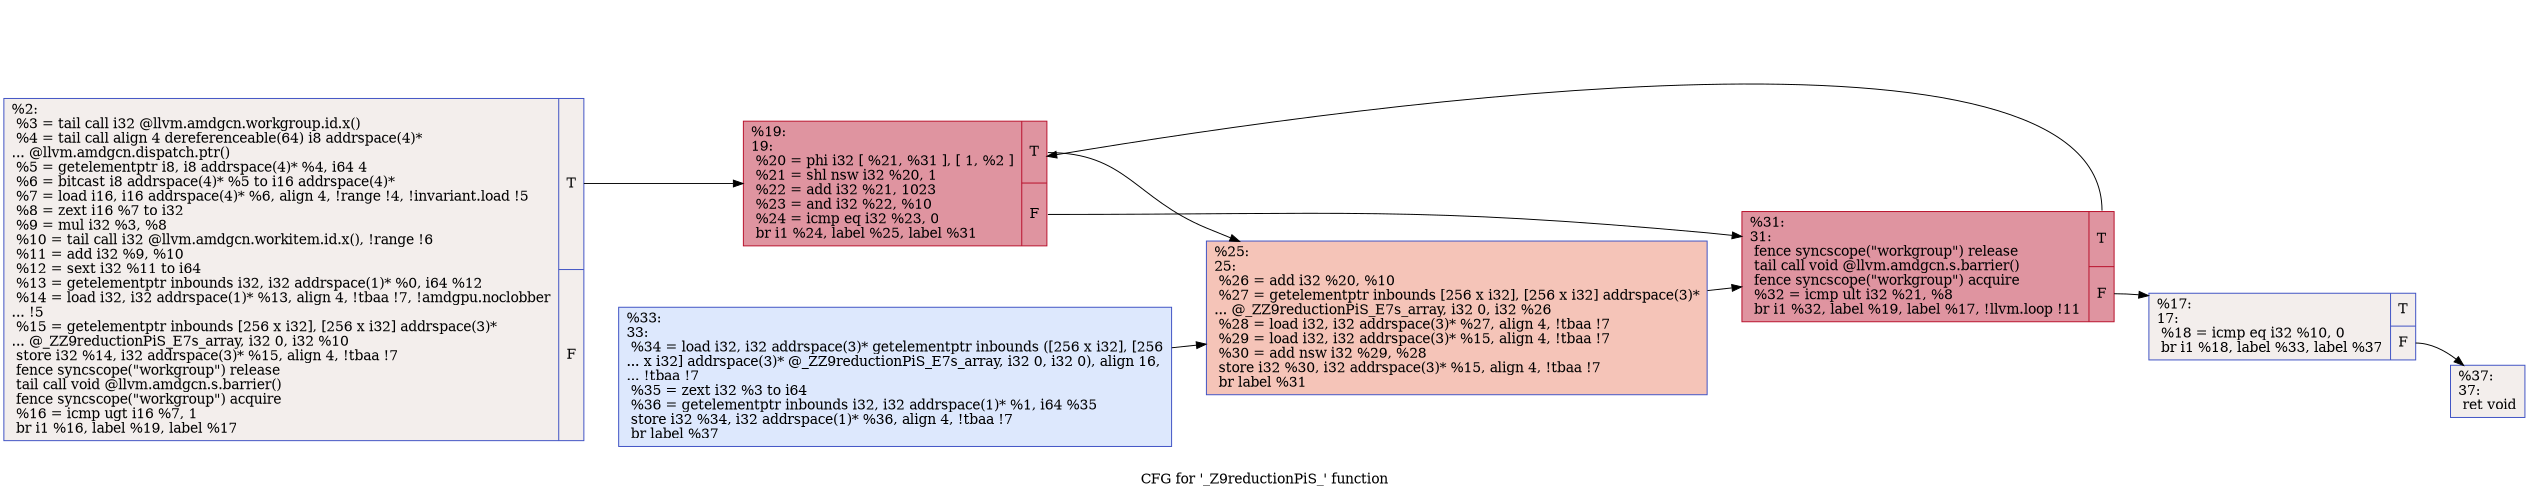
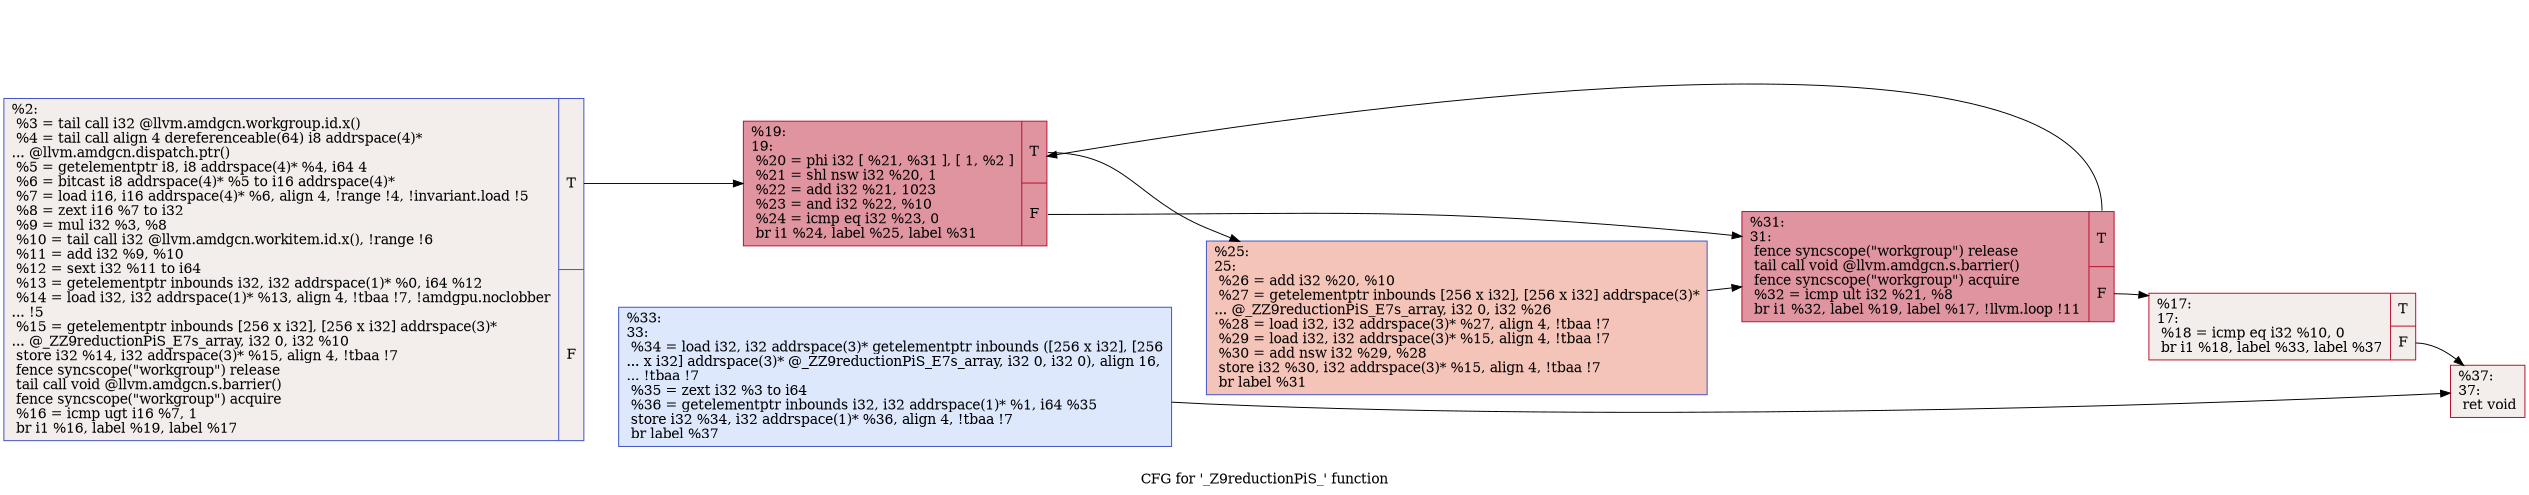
(2282, 327) -> (2282, 327)
(1184, 346) -> (1806, 411)
(2488, 391) -> (2488, 391)
